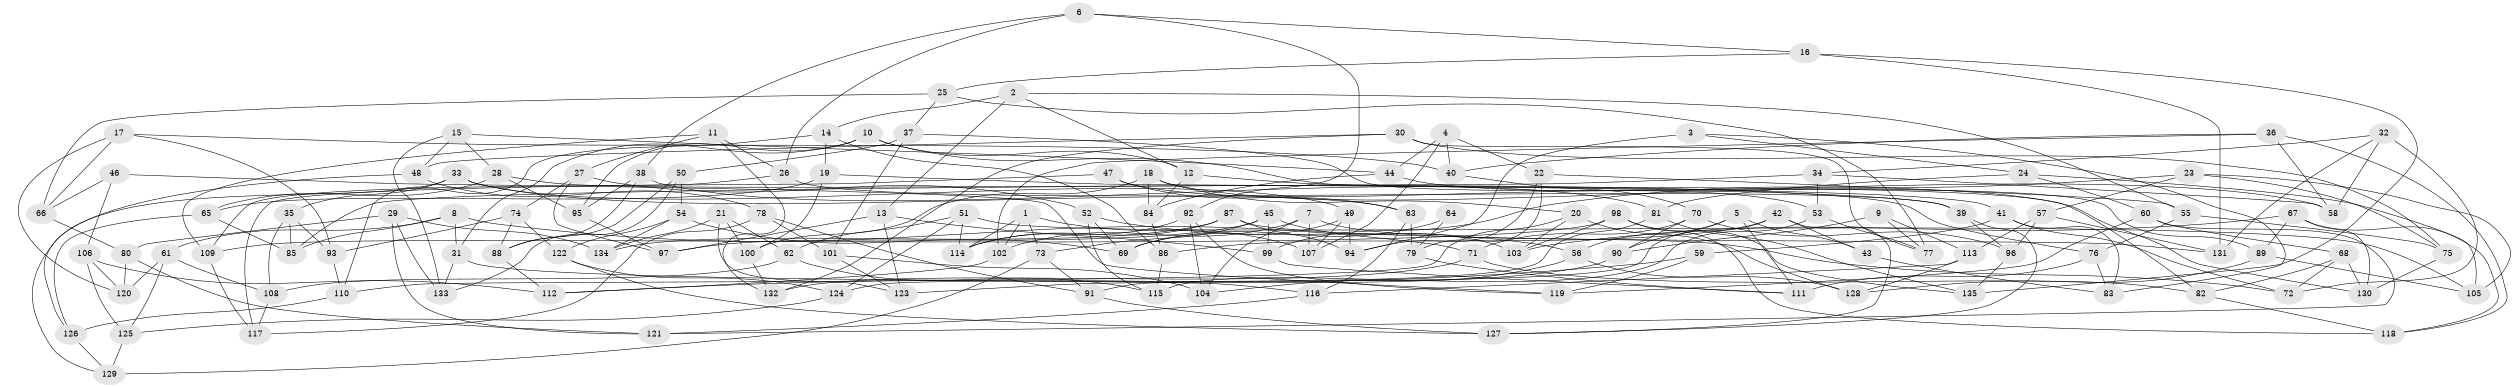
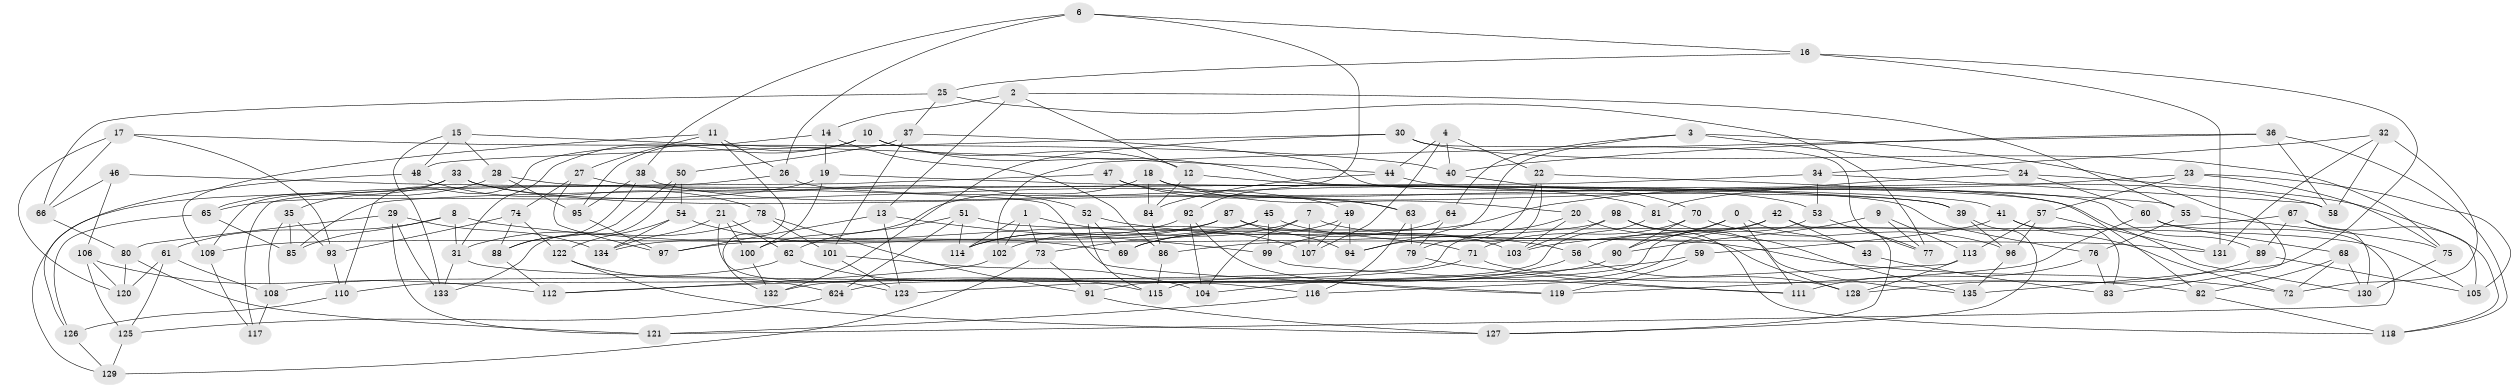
none -> (1498, 162)
(1737, 214) -> (1737, 214)
(836, 294) -> (836, 294)
(524, 315) -> (681, 234)
